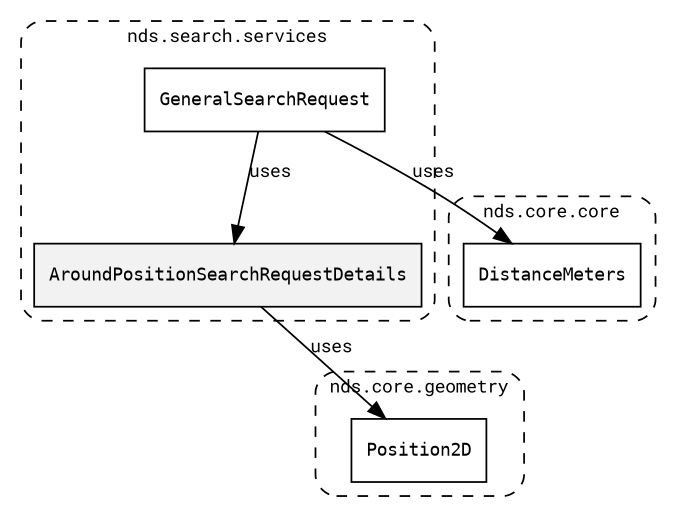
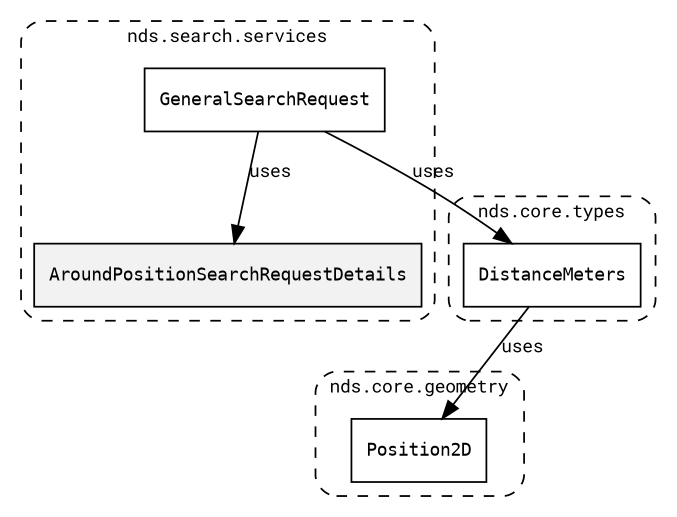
(552, 213) -> (552, 213)
(317, 357) -> (491, 356)
